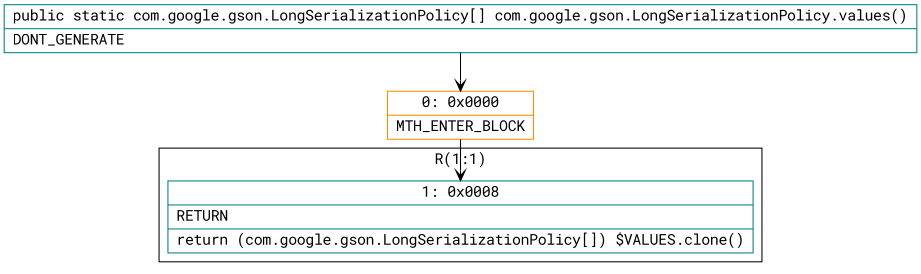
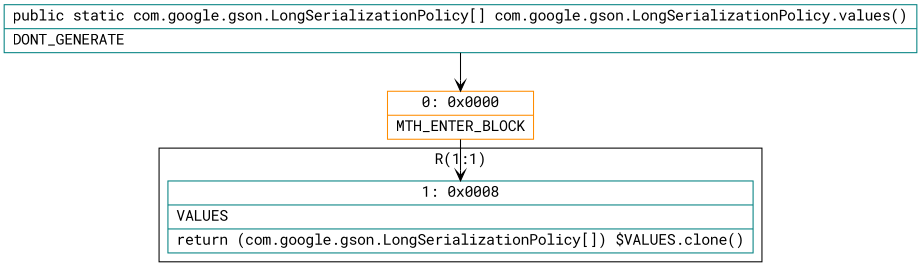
(202, 216) -> (202, 216)
